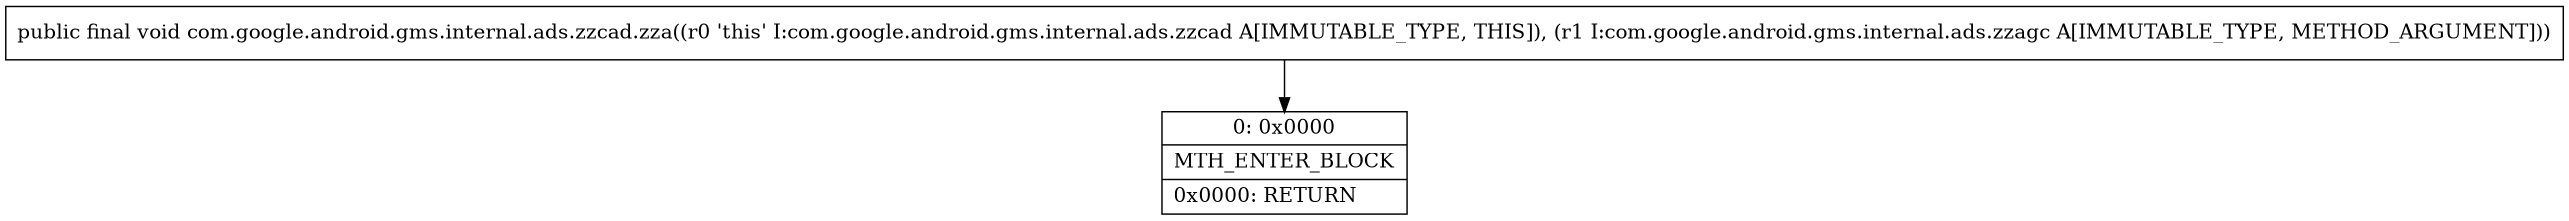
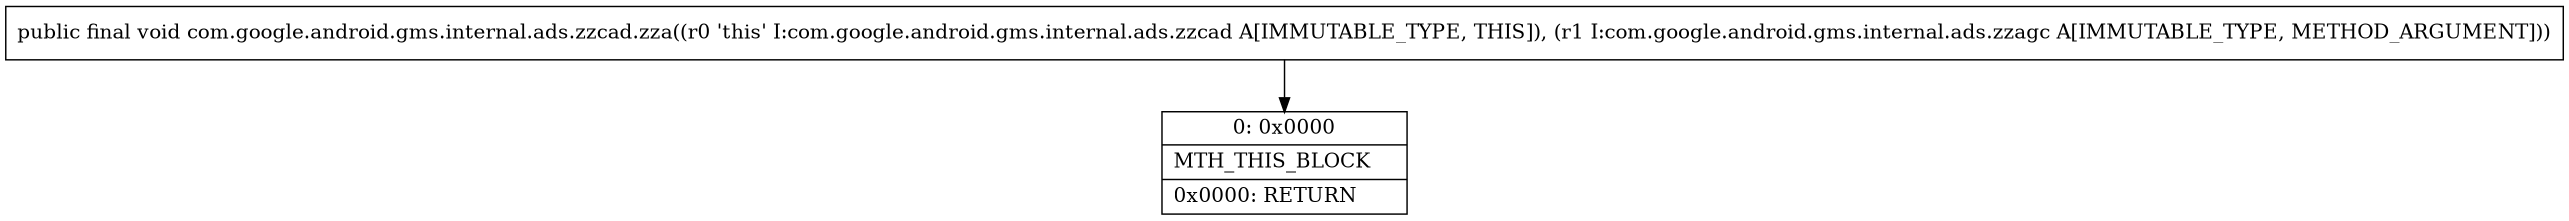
(1285, 161) -> (1272, 161)
